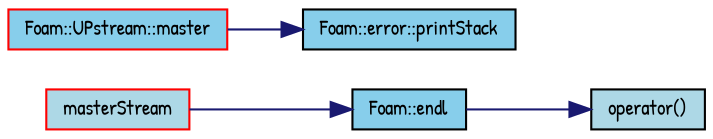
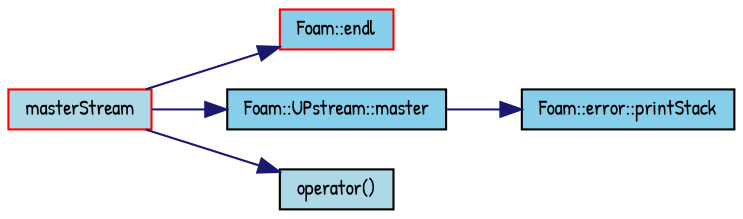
(118, 29) -> (337, 109)
none -> (178, 109)
(409, 109) -> (337, 29)
(518, 109) -> (202, 148)
